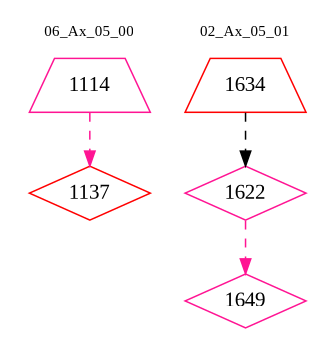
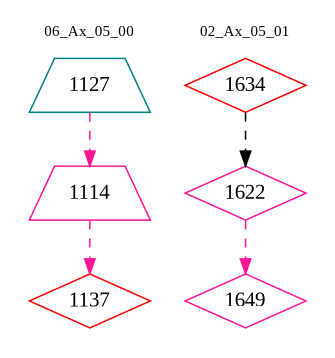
none -> (90, 85)
(246, 85) -> (246, 85)
